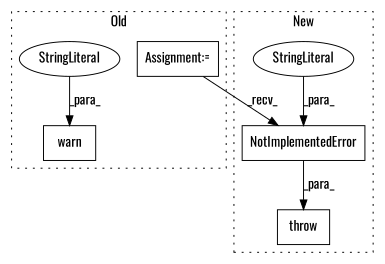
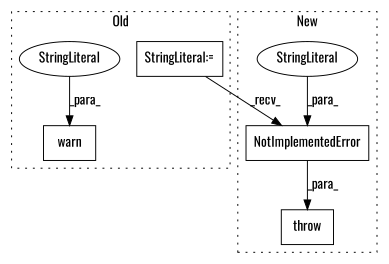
(178, 59) -> (180, 59)
